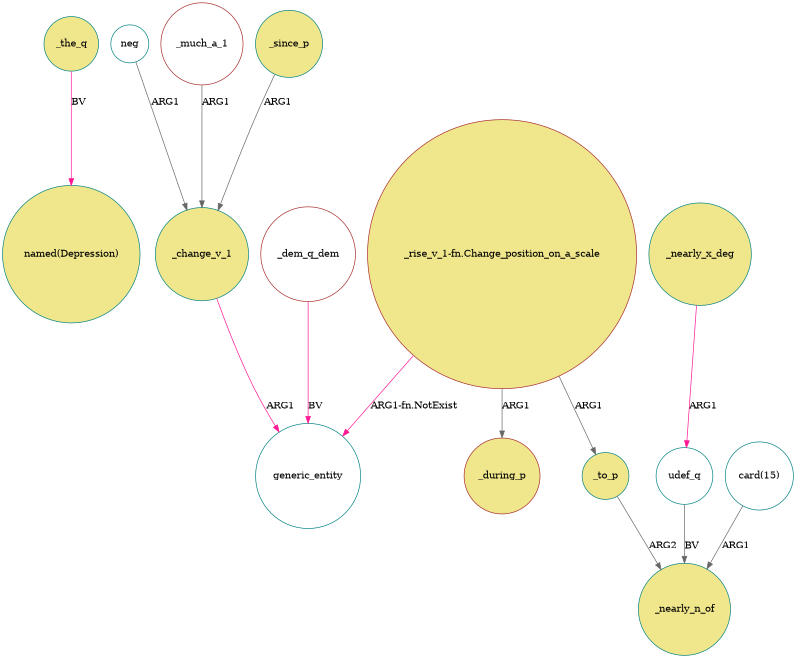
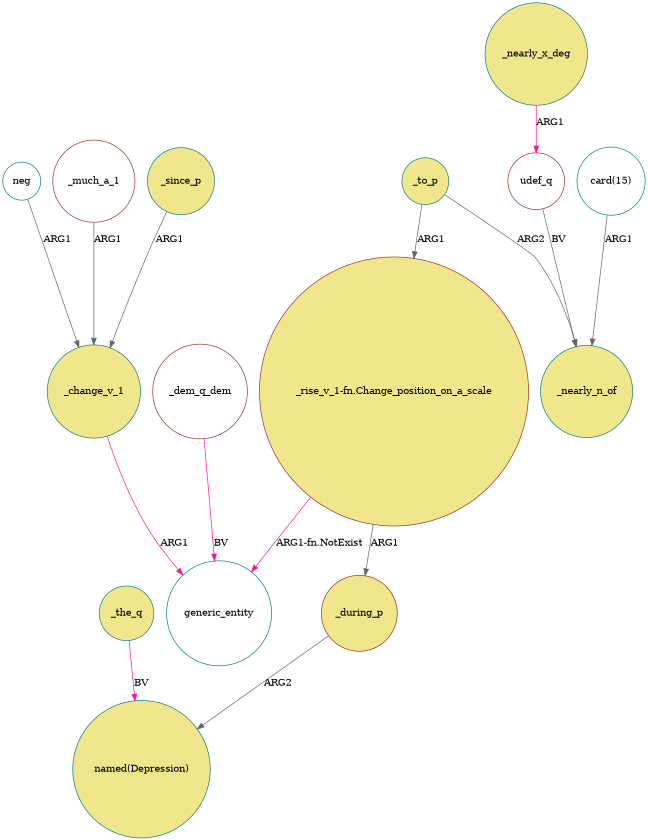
(576, 412) -> (418, 228)
(684, 476) -> (536, 181)
none -> (266, 680)
